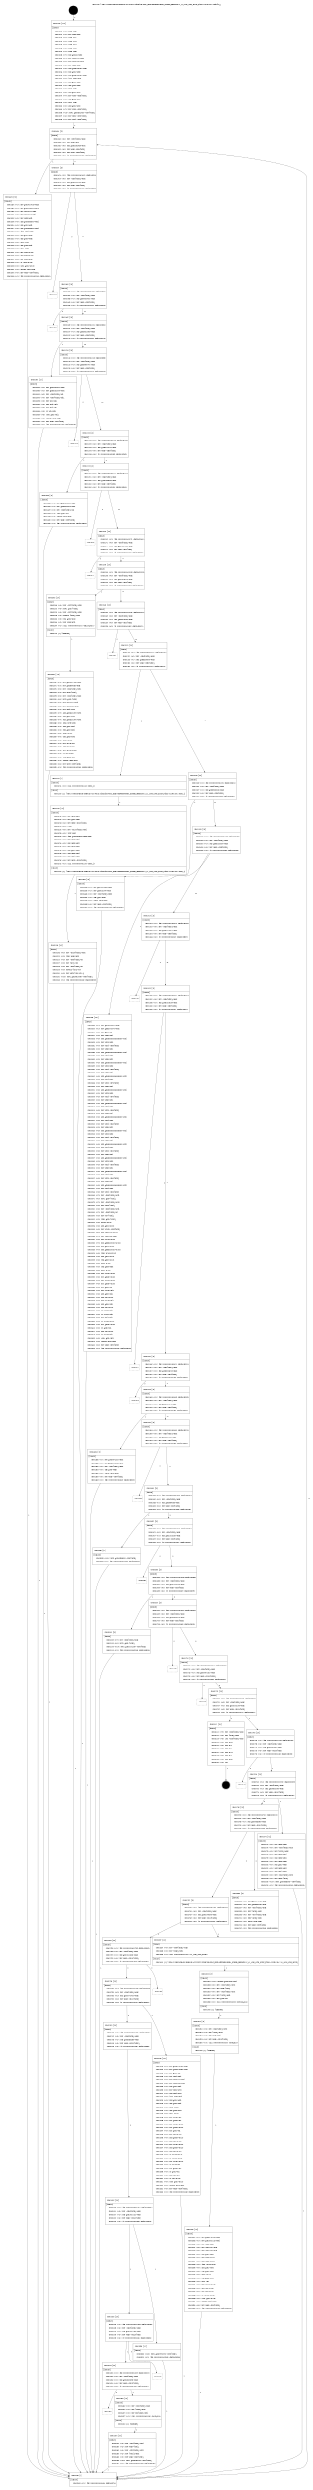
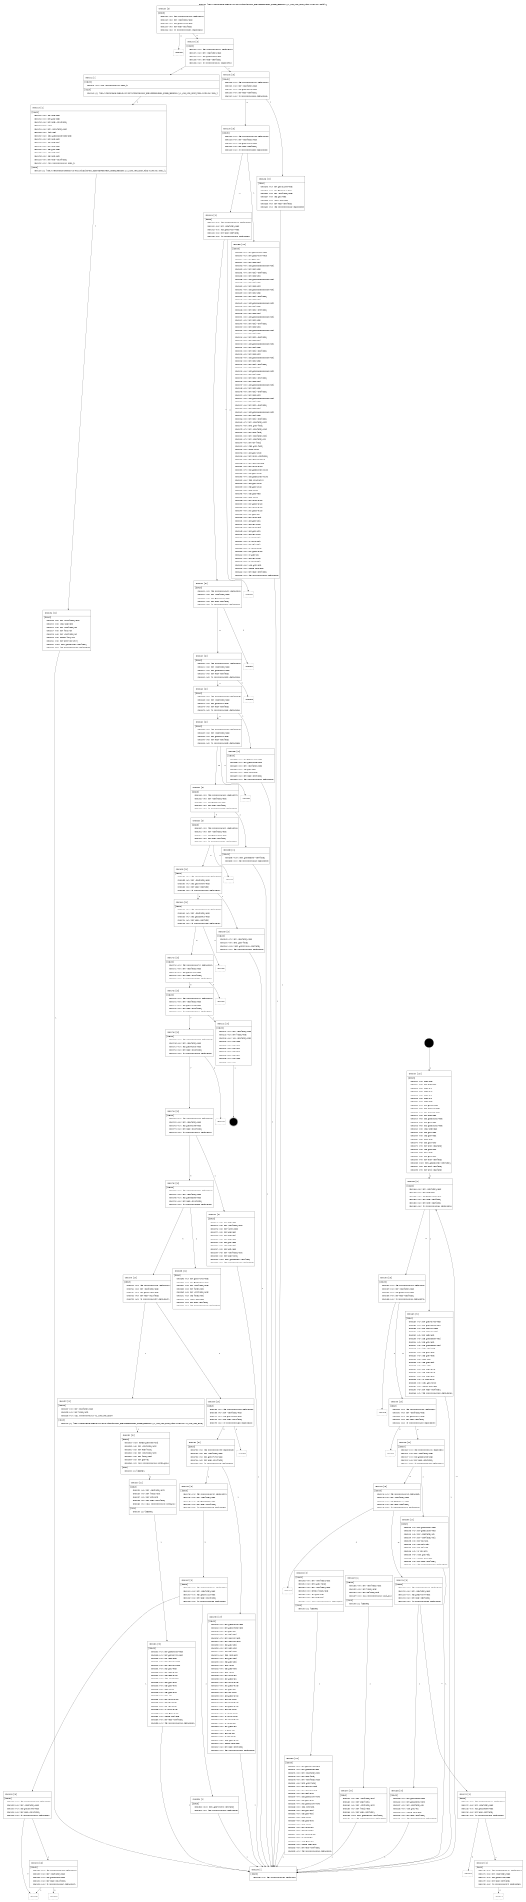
(121, 575) -> none
(132, 2392) -> (39, 1890)
